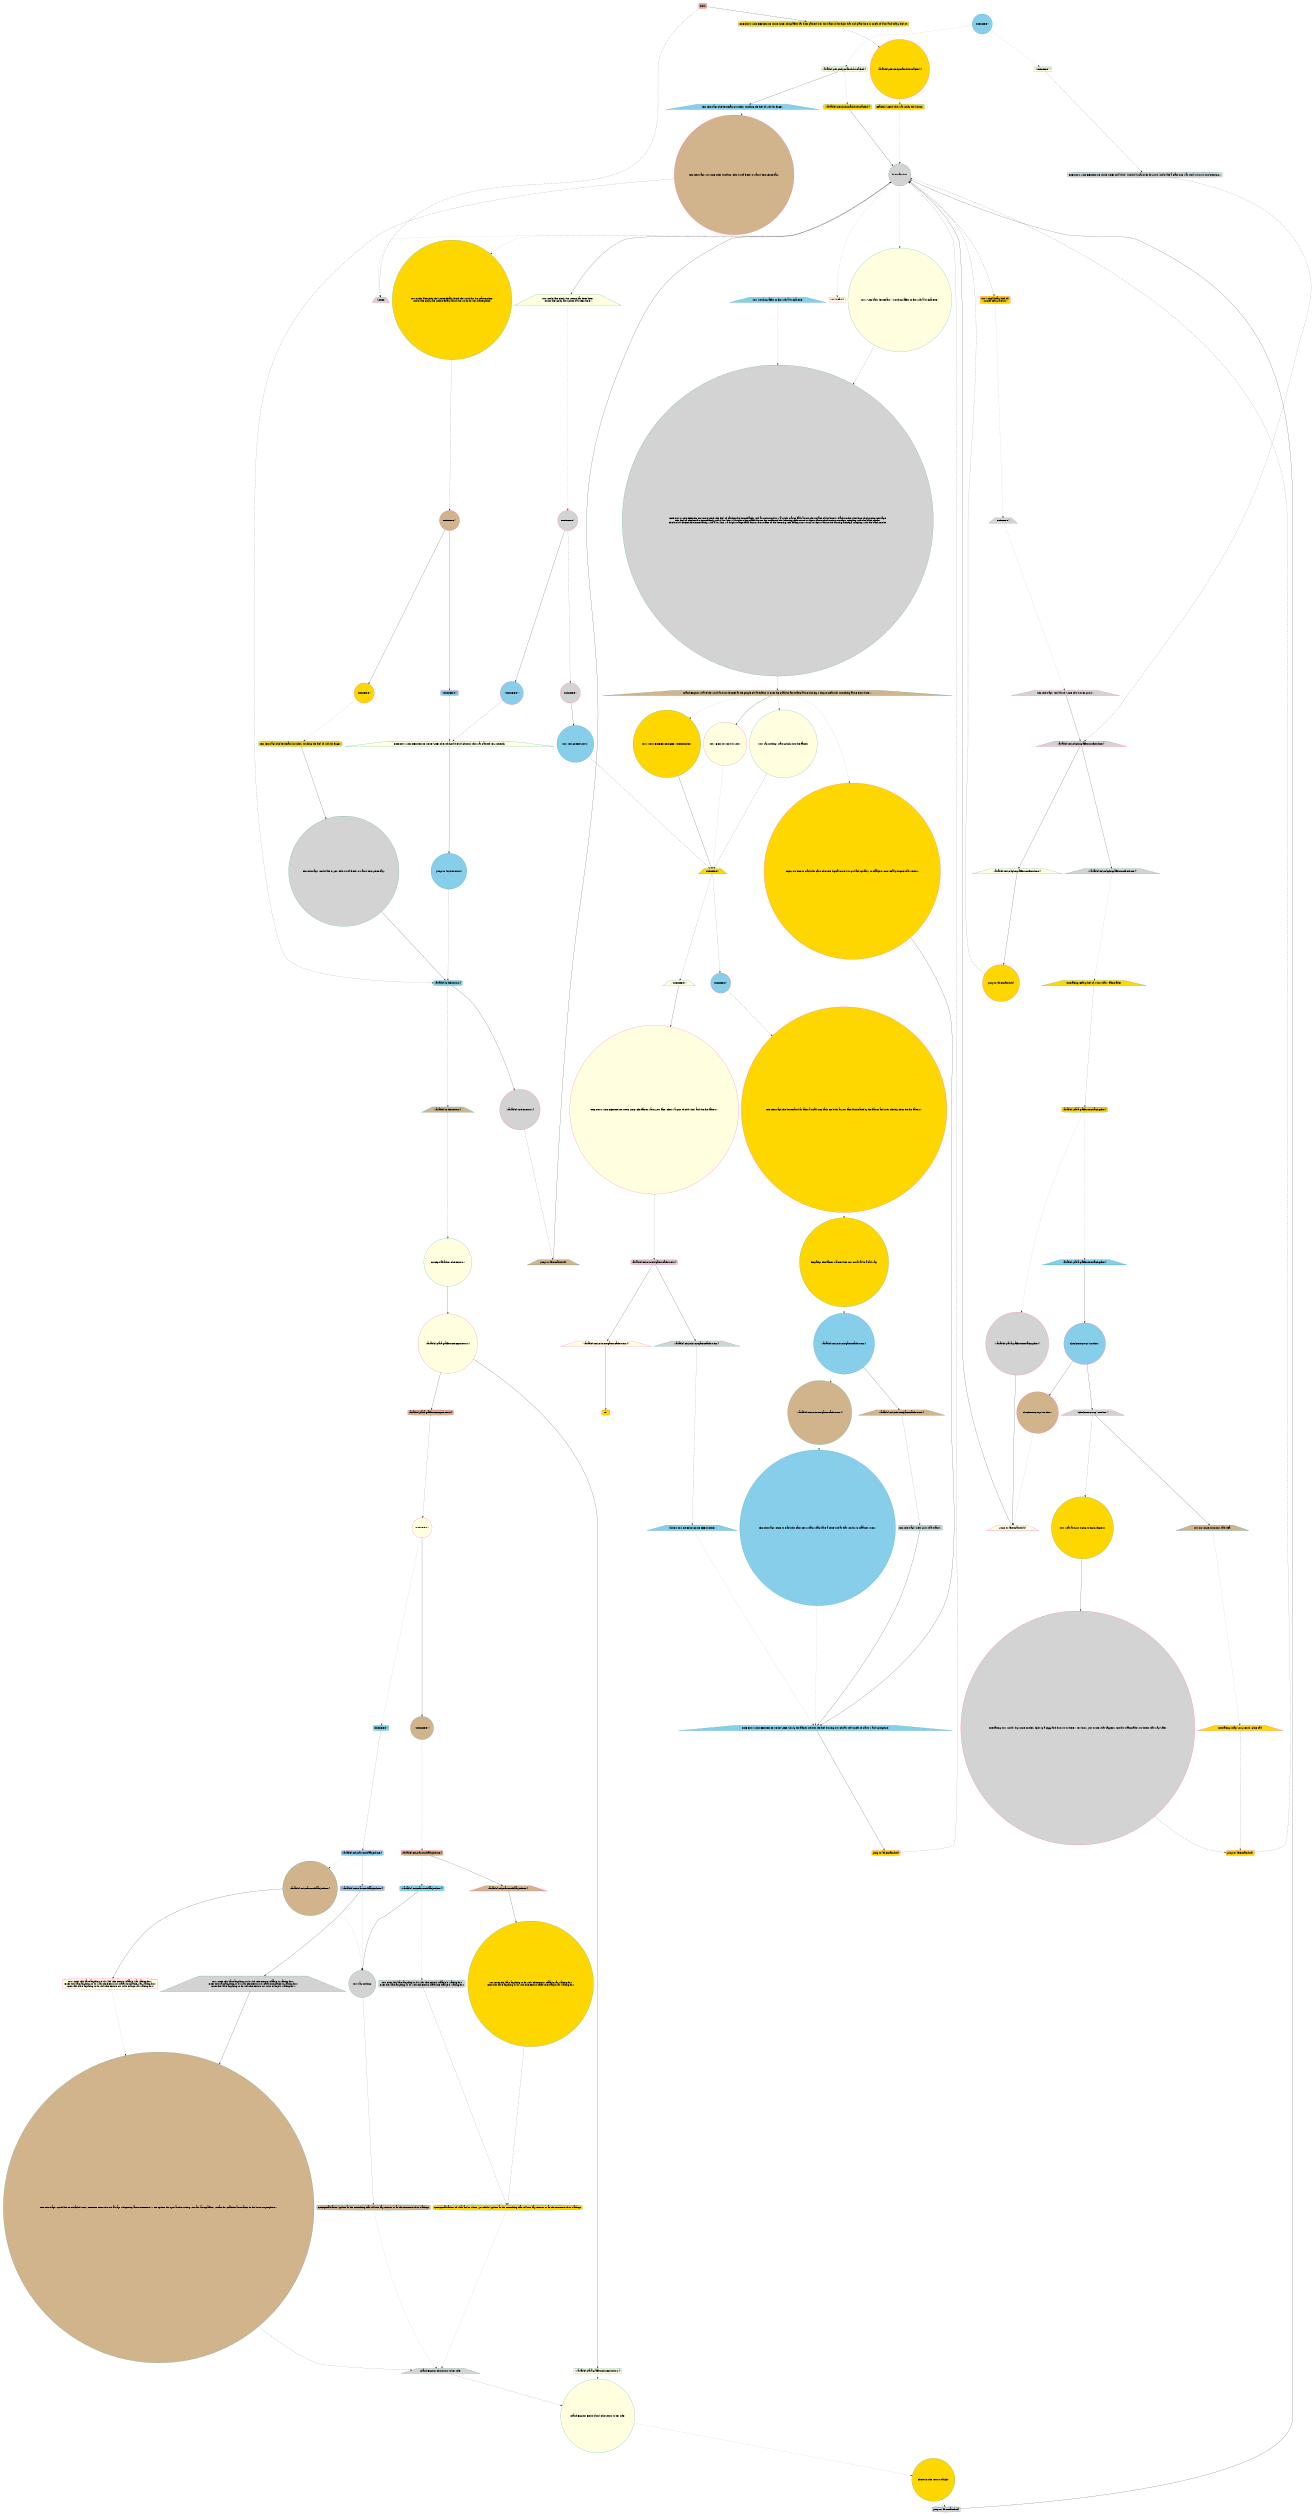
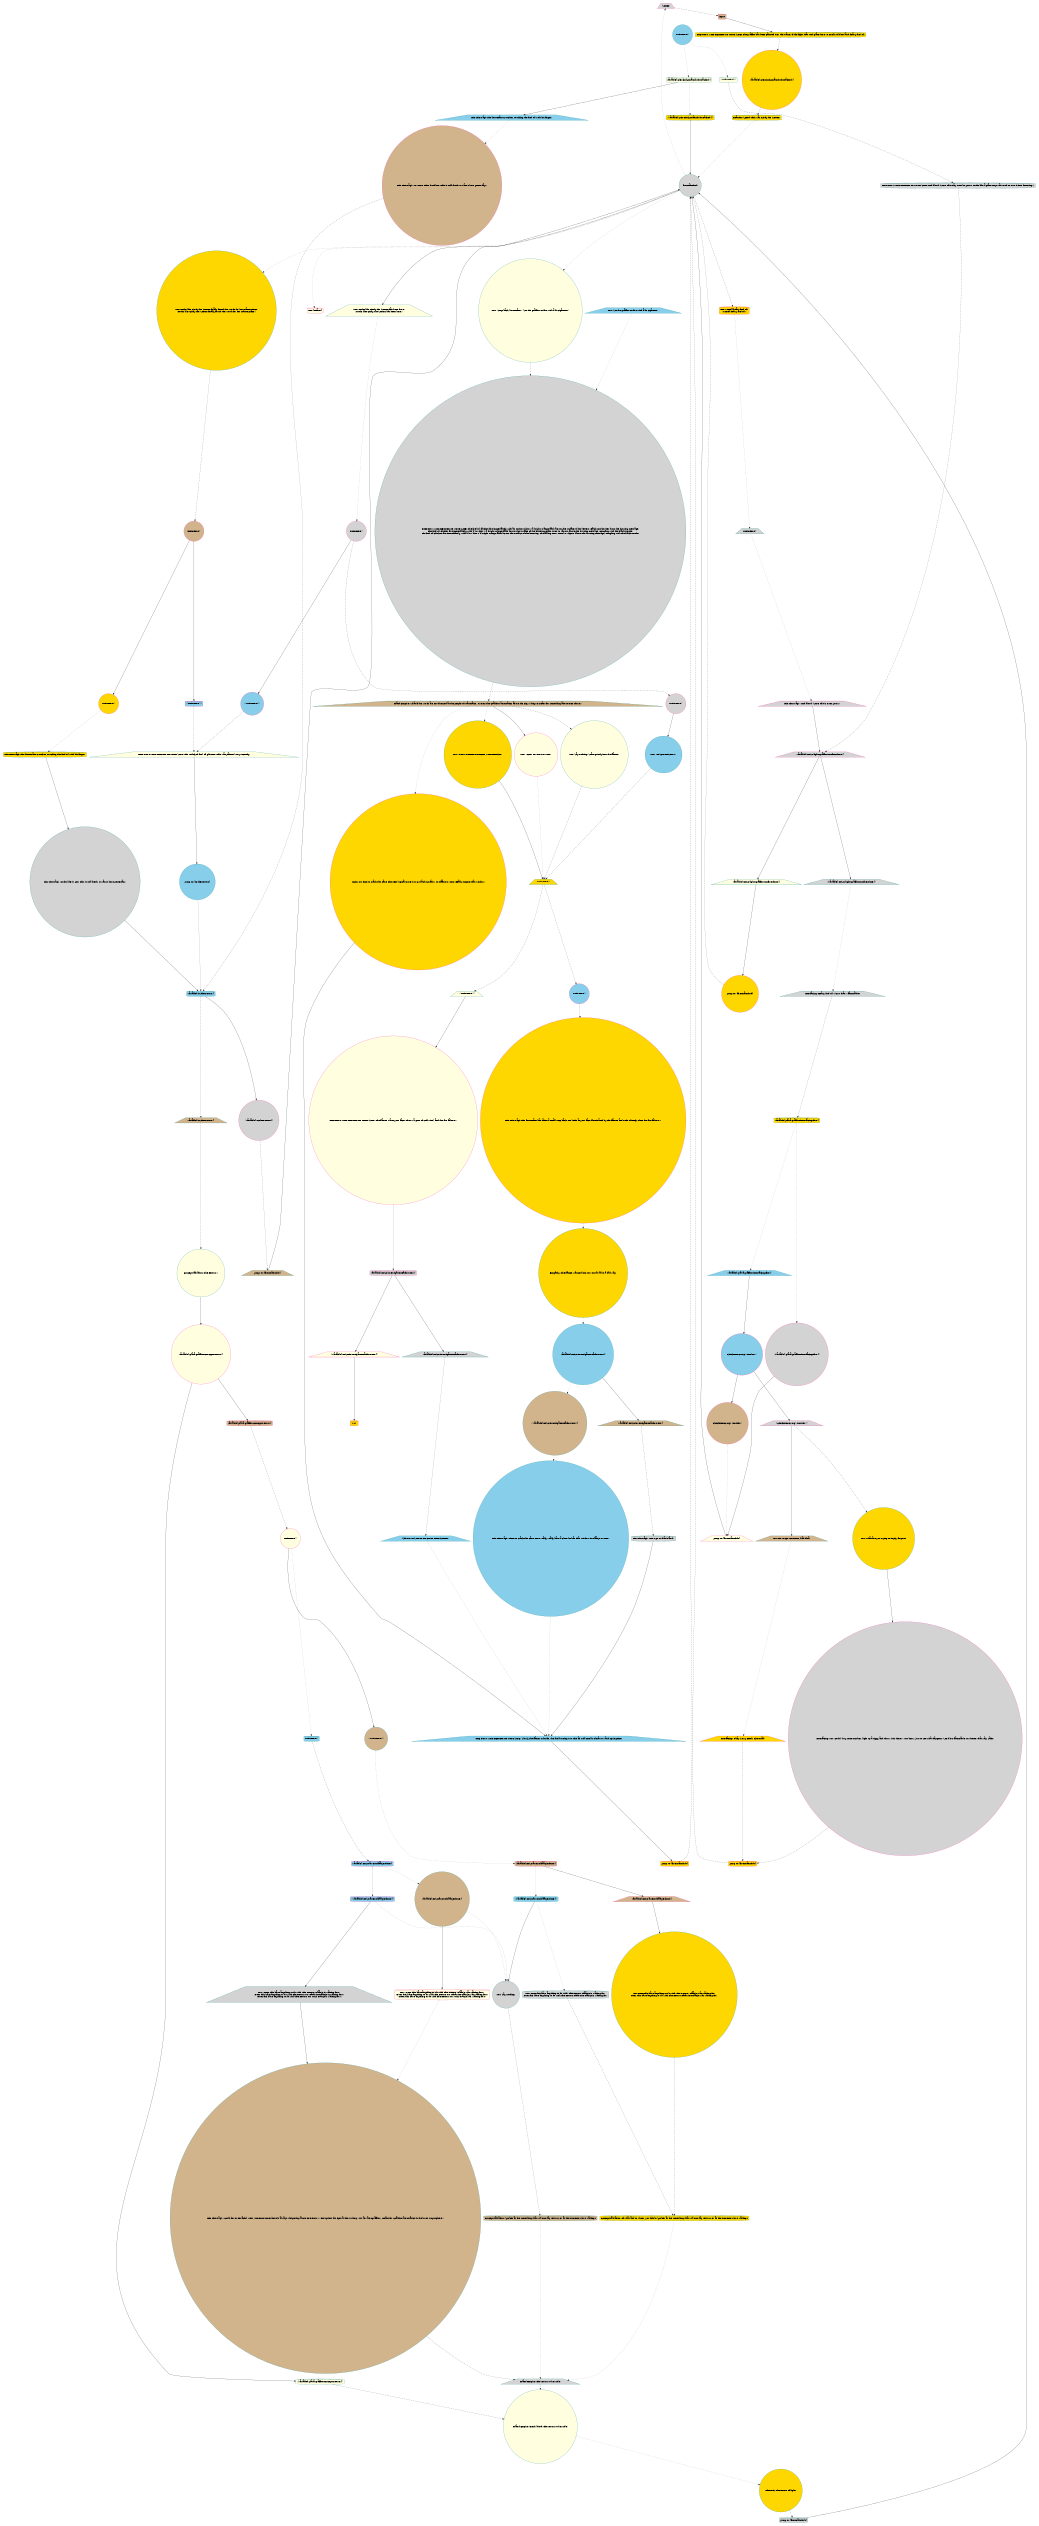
(566, 182) -> (695, 12)
(1094, 983) -> (833, 994)
